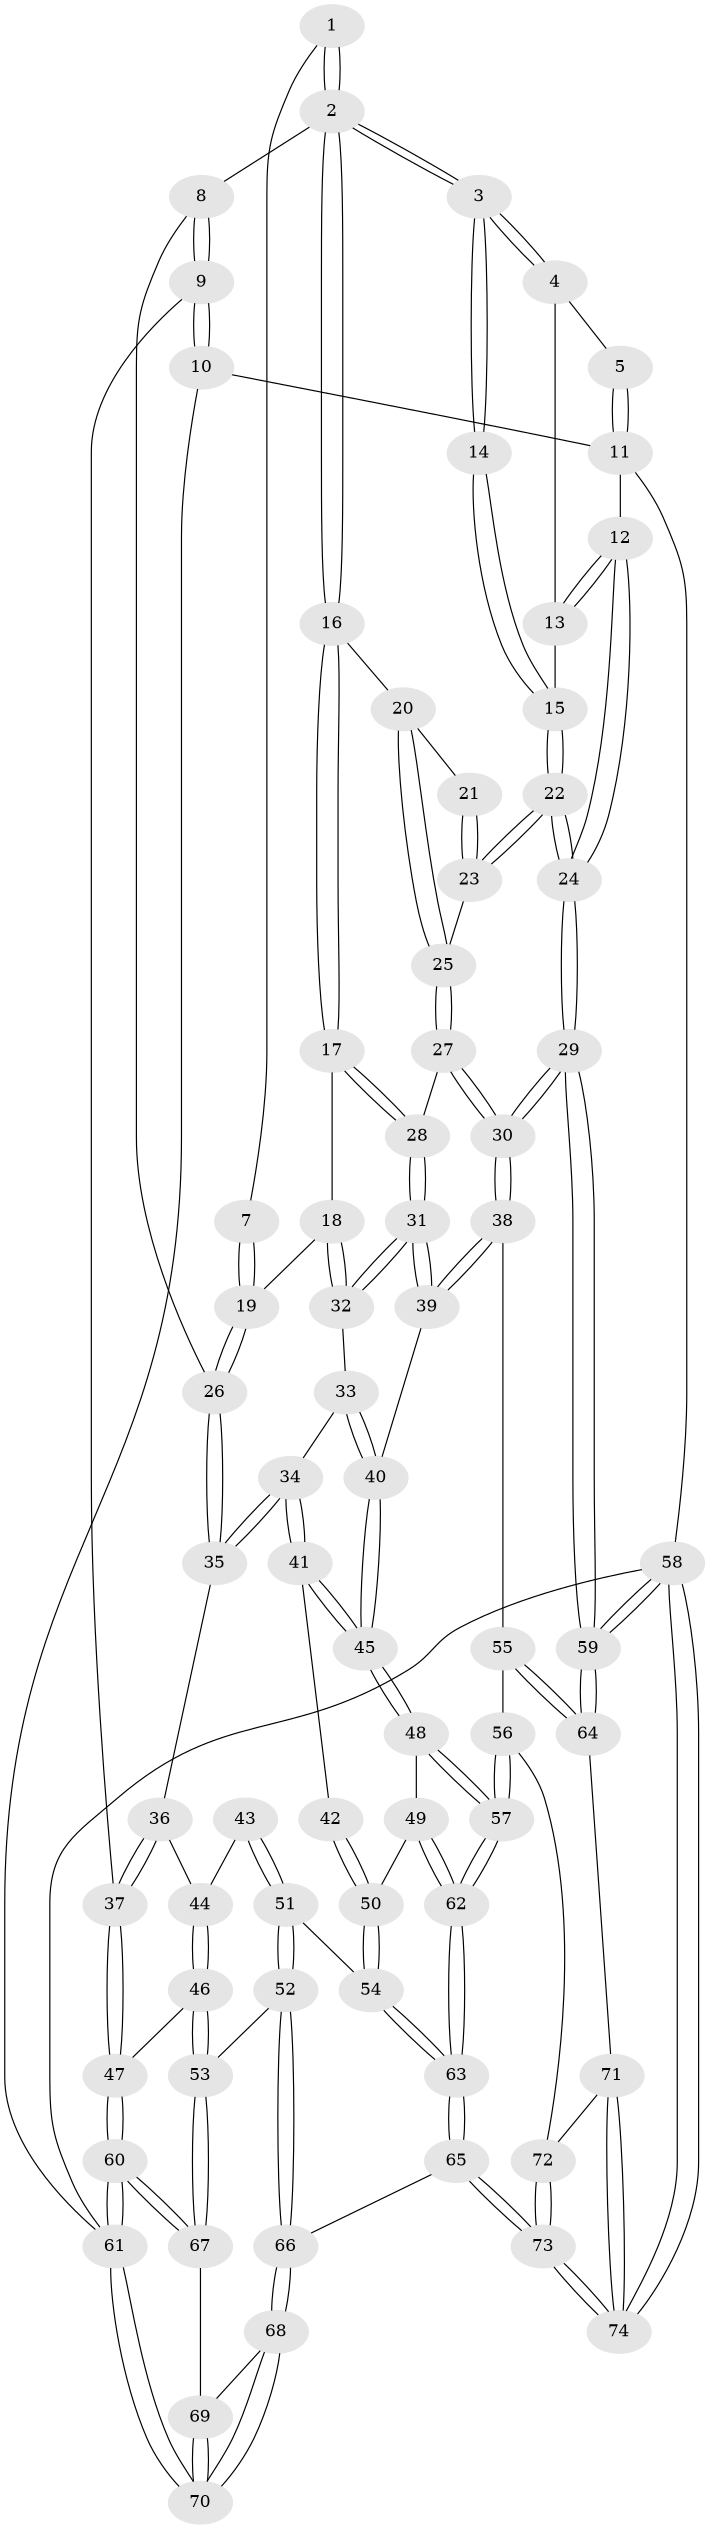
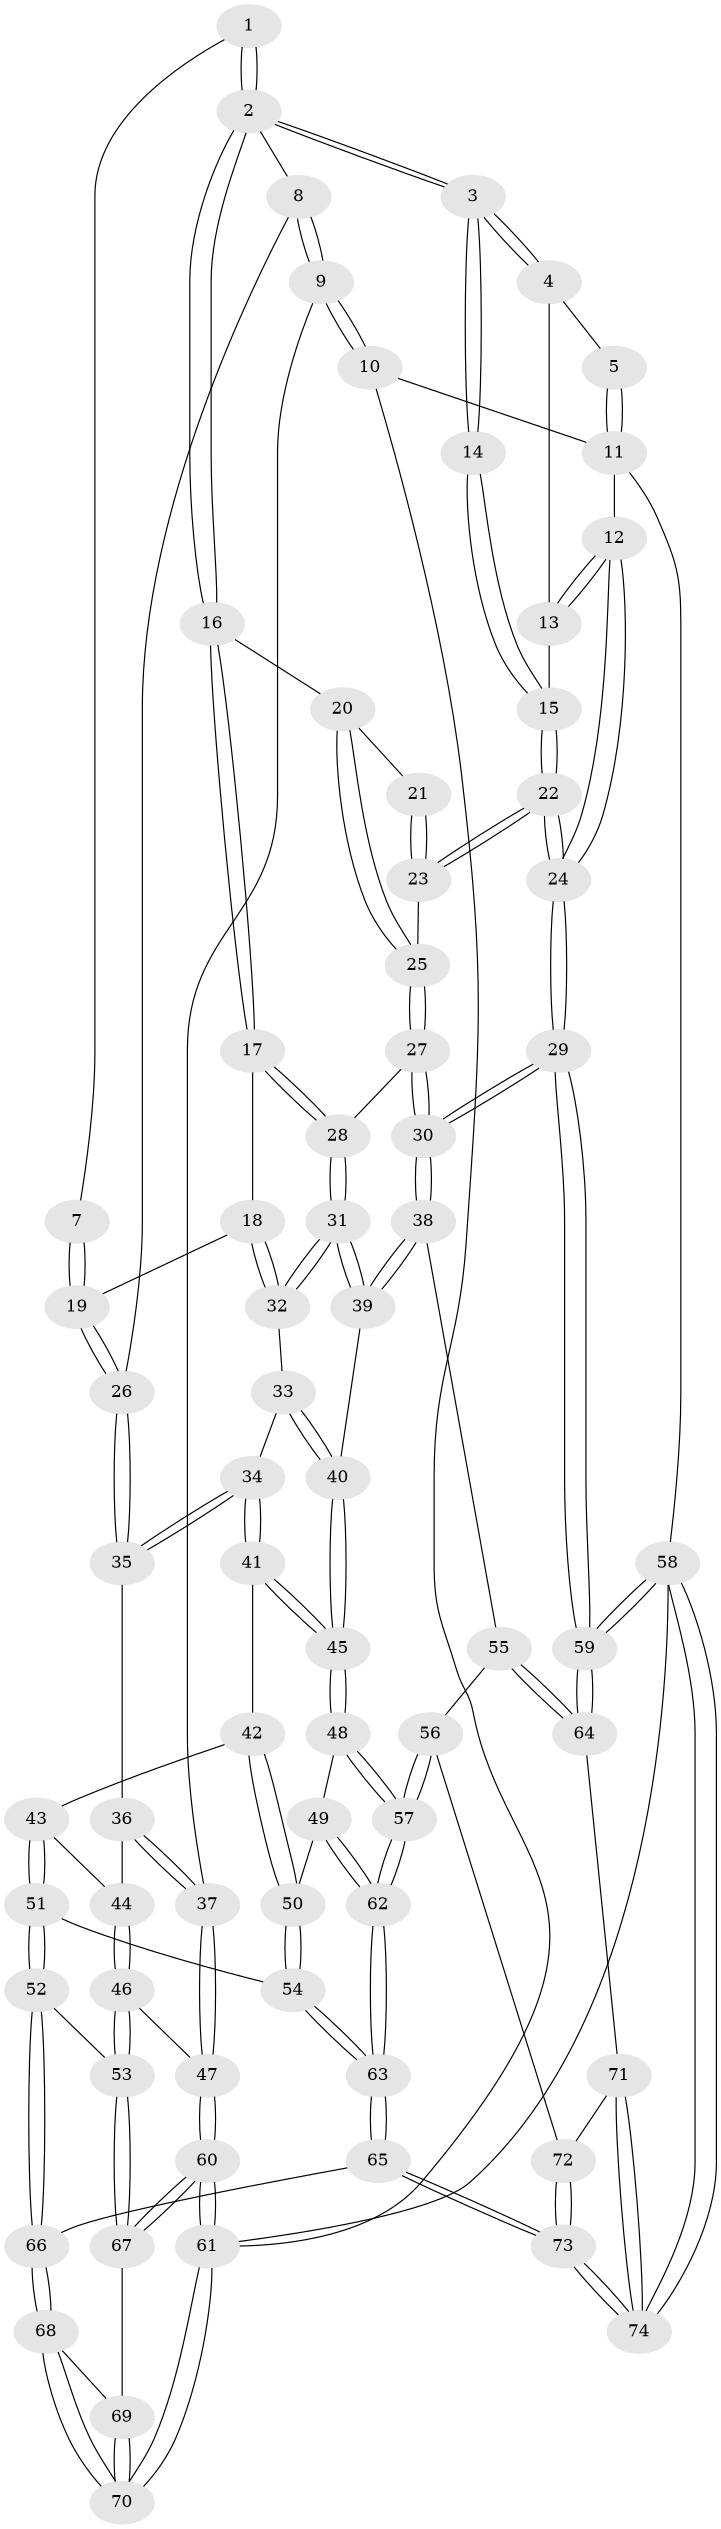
none -> (142, 1774)
